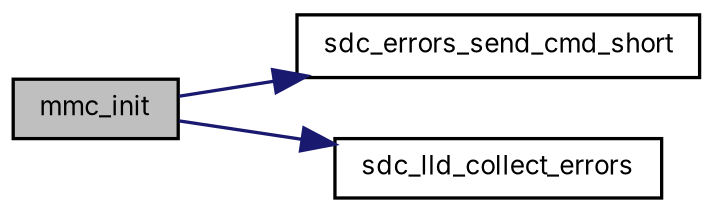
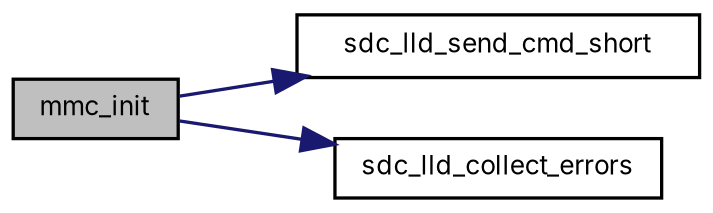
(498, 46) -> (498, 46)
